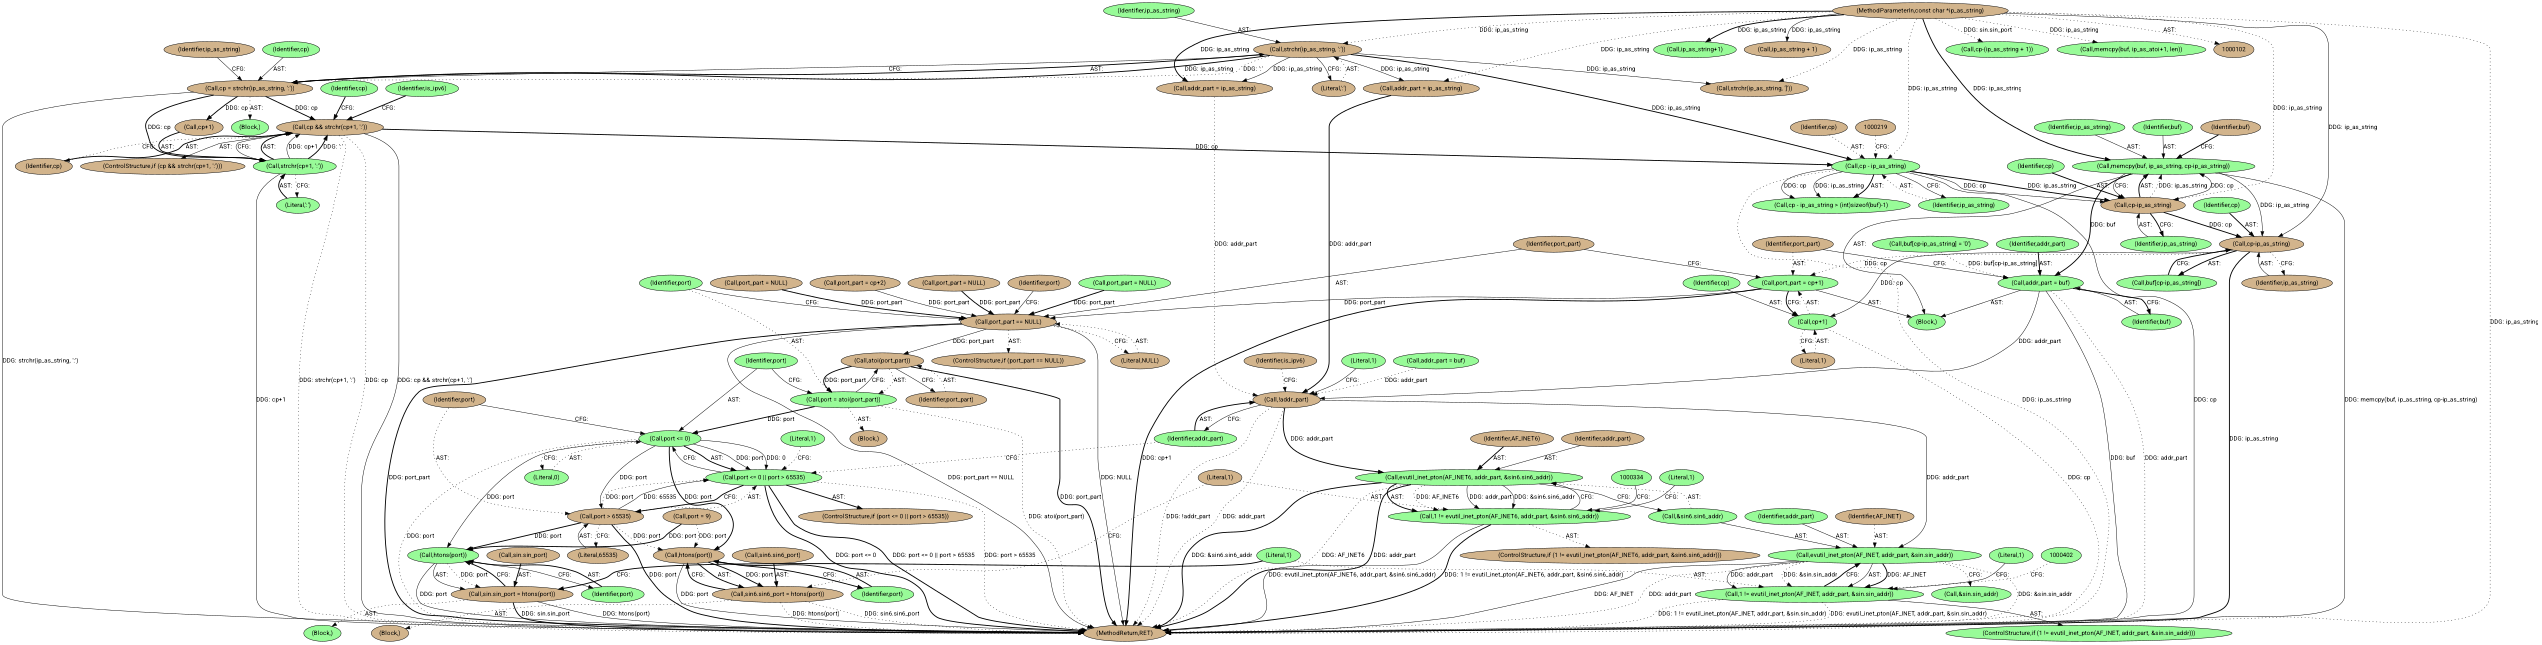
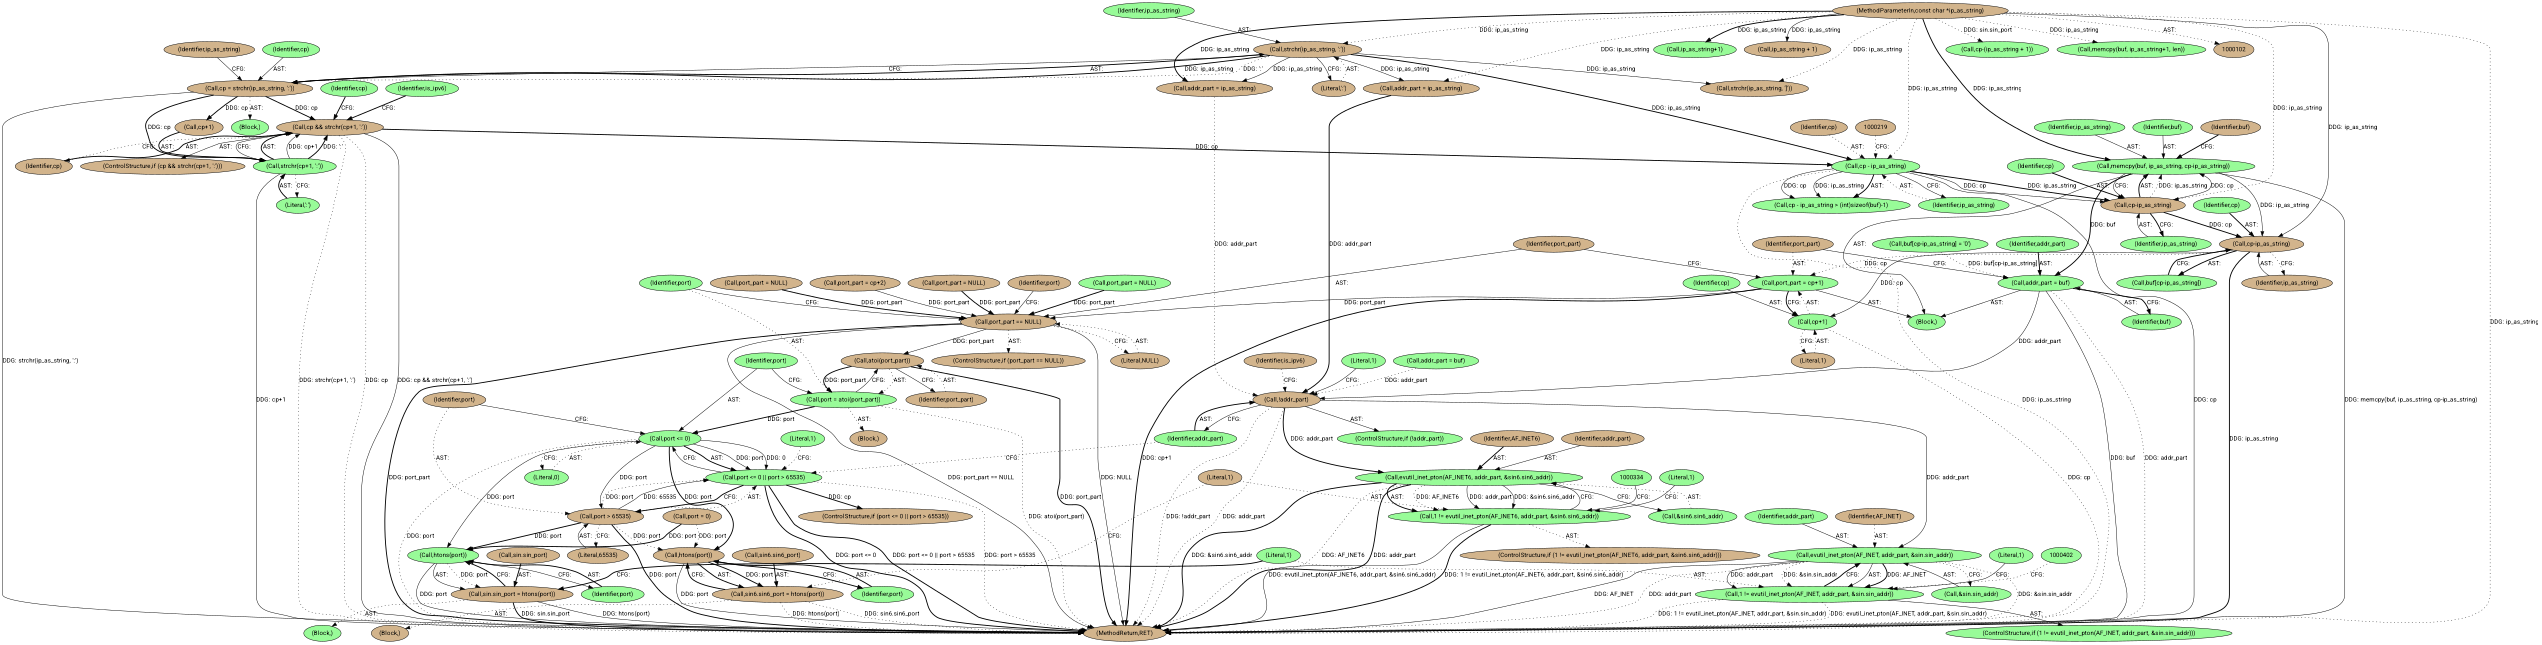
(2131, 50) -> (2131, 50)
none -> (1400, 439)
(840, 497) -> (840, 497)
(692, 517) -> (692, 517)
(1778, 535) -> (1934, 574)
